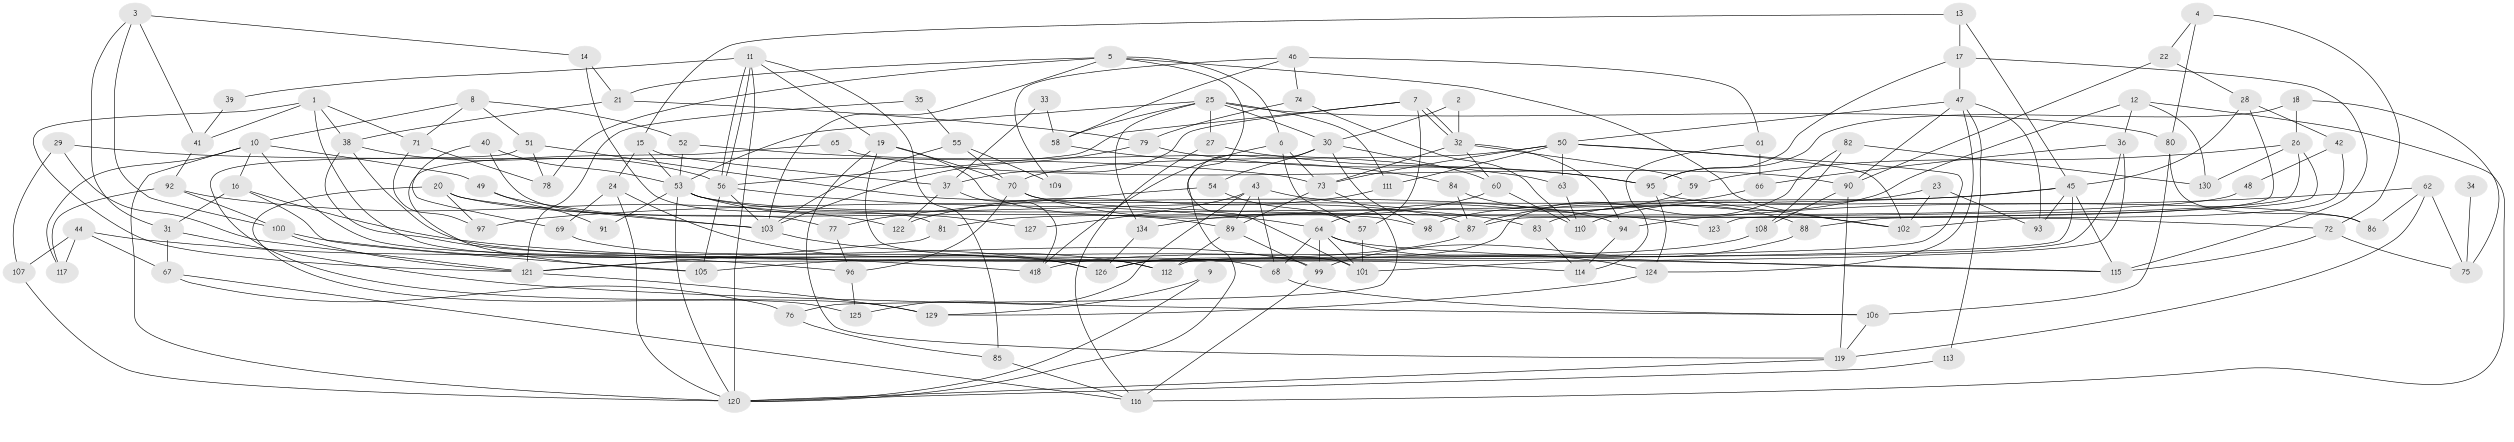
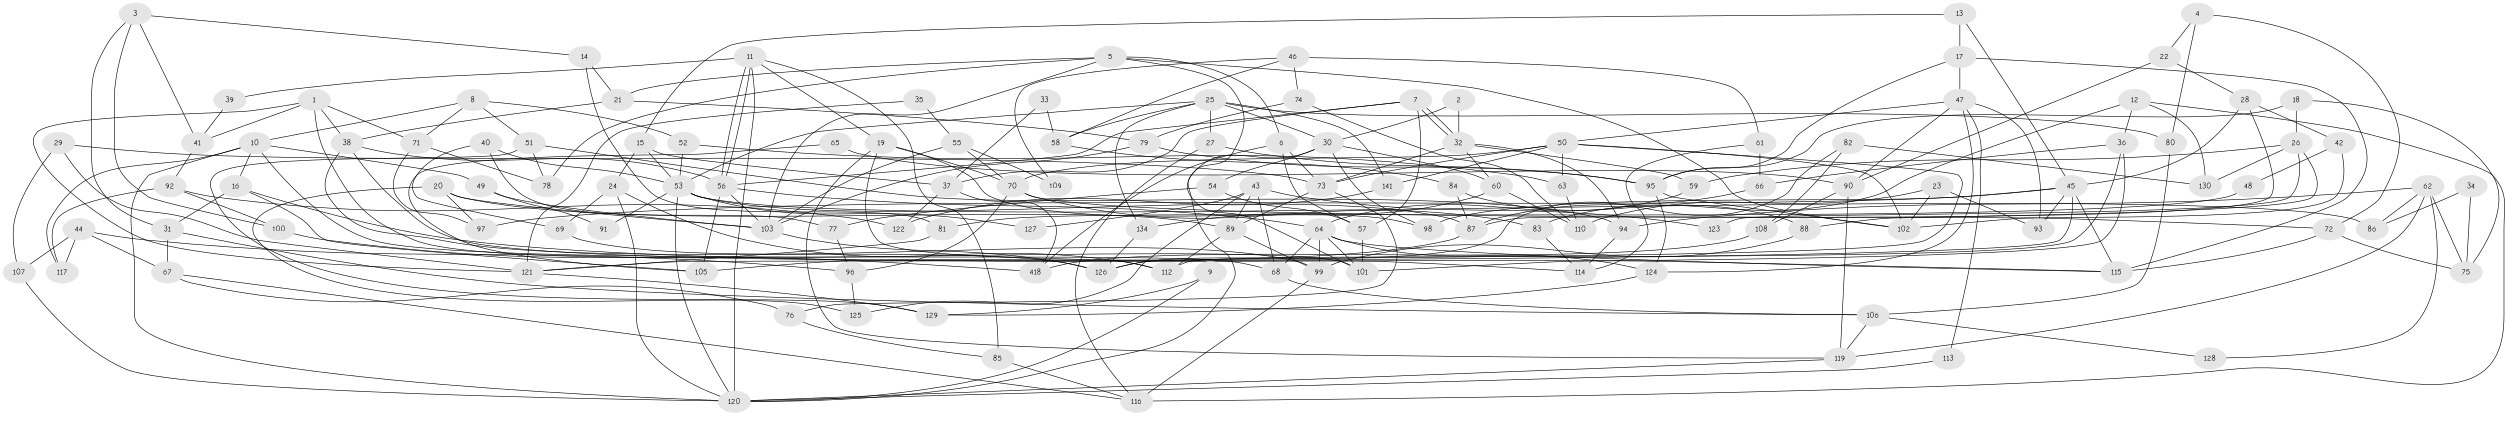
(1388, 186) -> (1388, 186)
(2248, 212) -> (2424, 208)
(401, 259) -> none
none -> (2210, 359)
